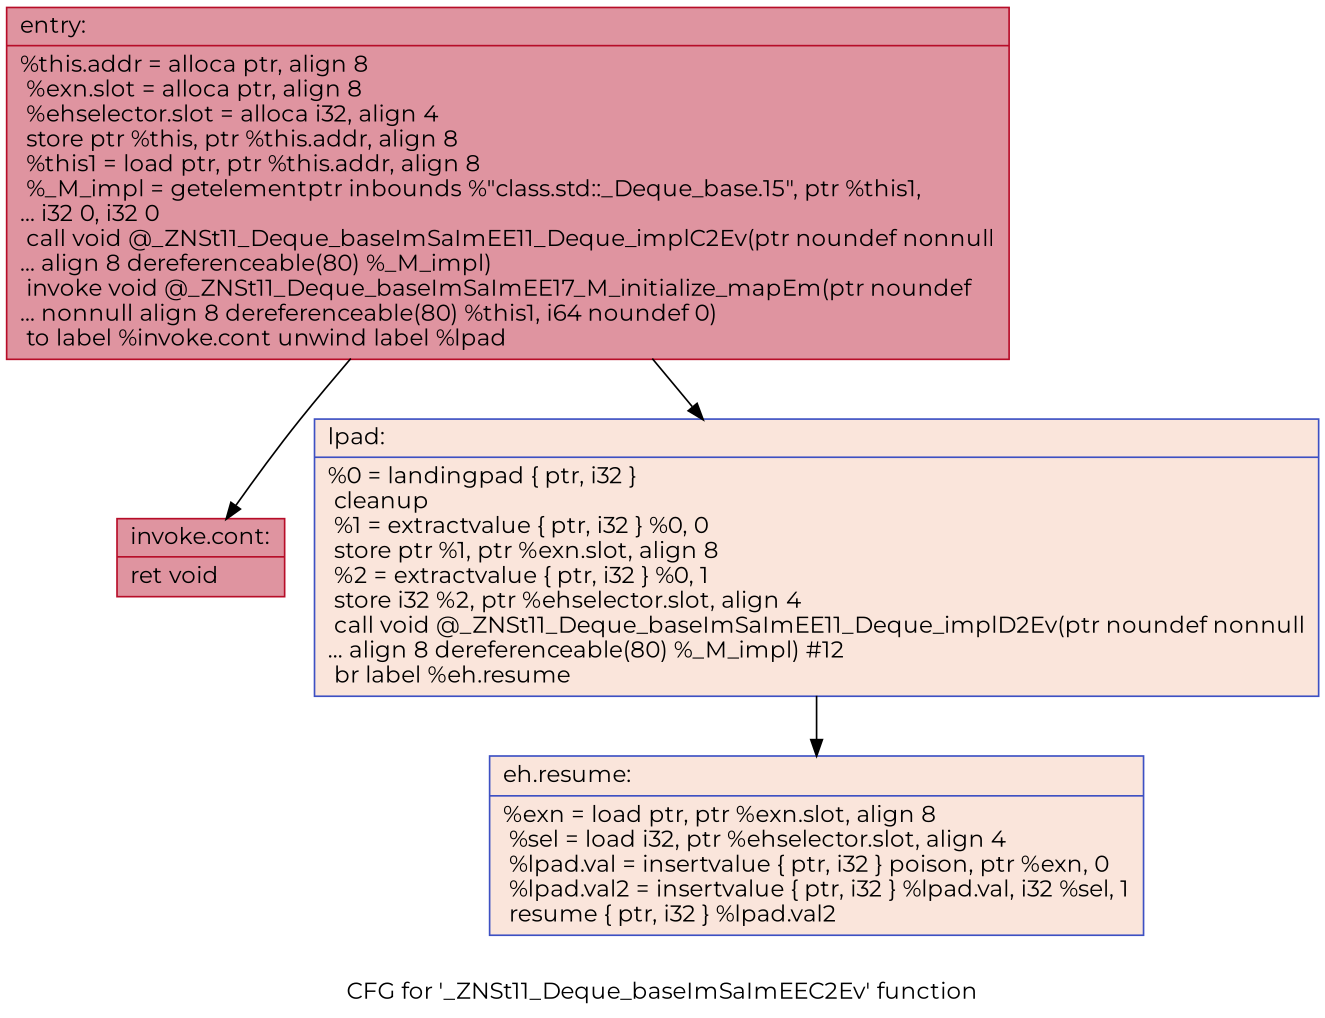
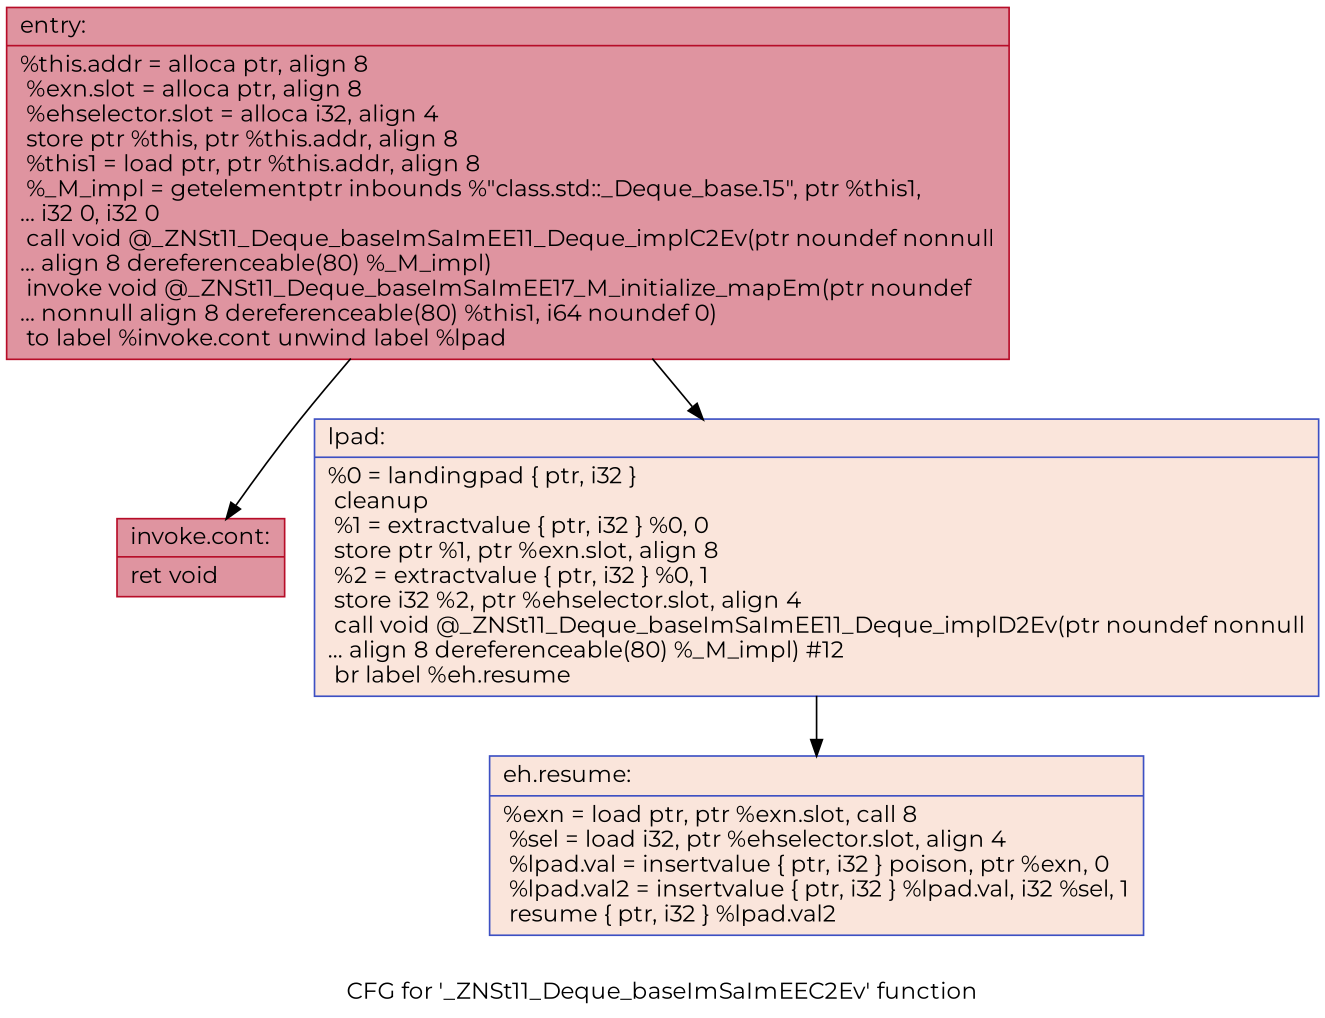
(720, 815) -> (710, 815)
